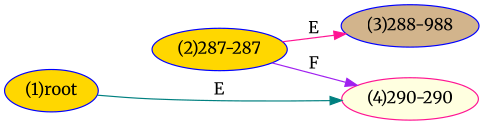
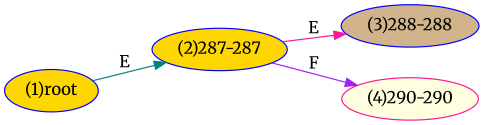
(410, 26) -> (410, 26)
(214, 101) -> (123, 73)
